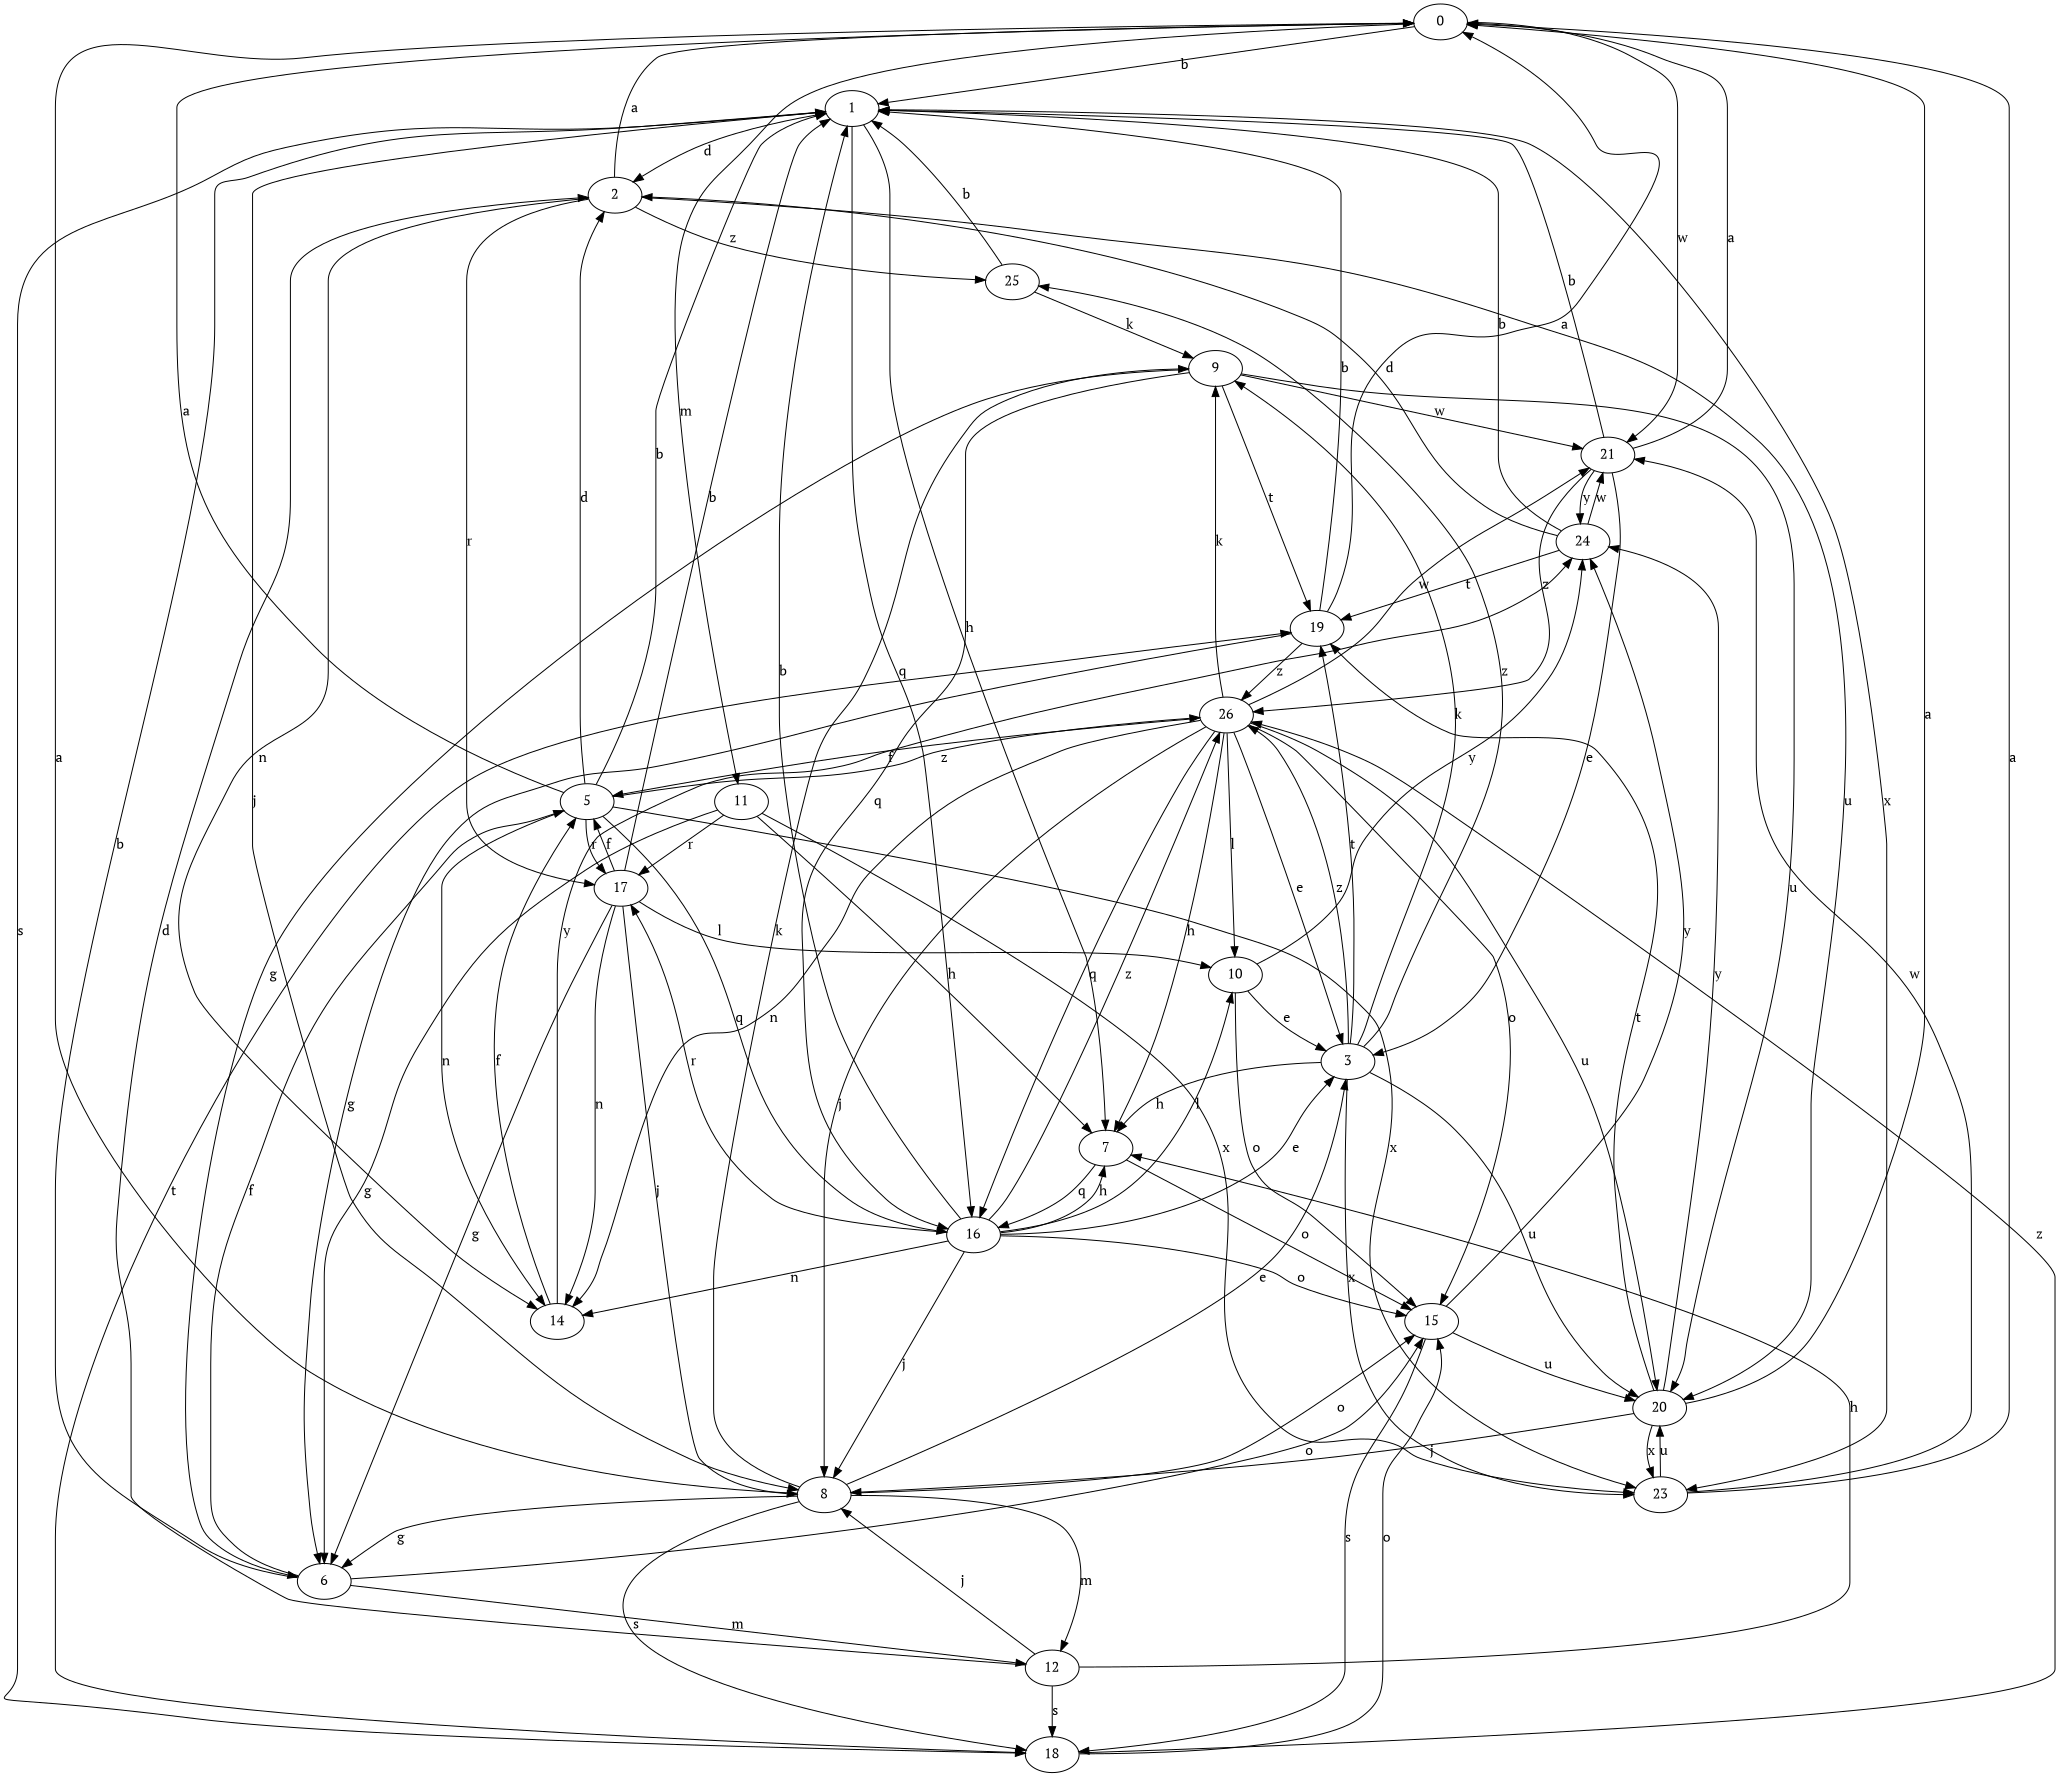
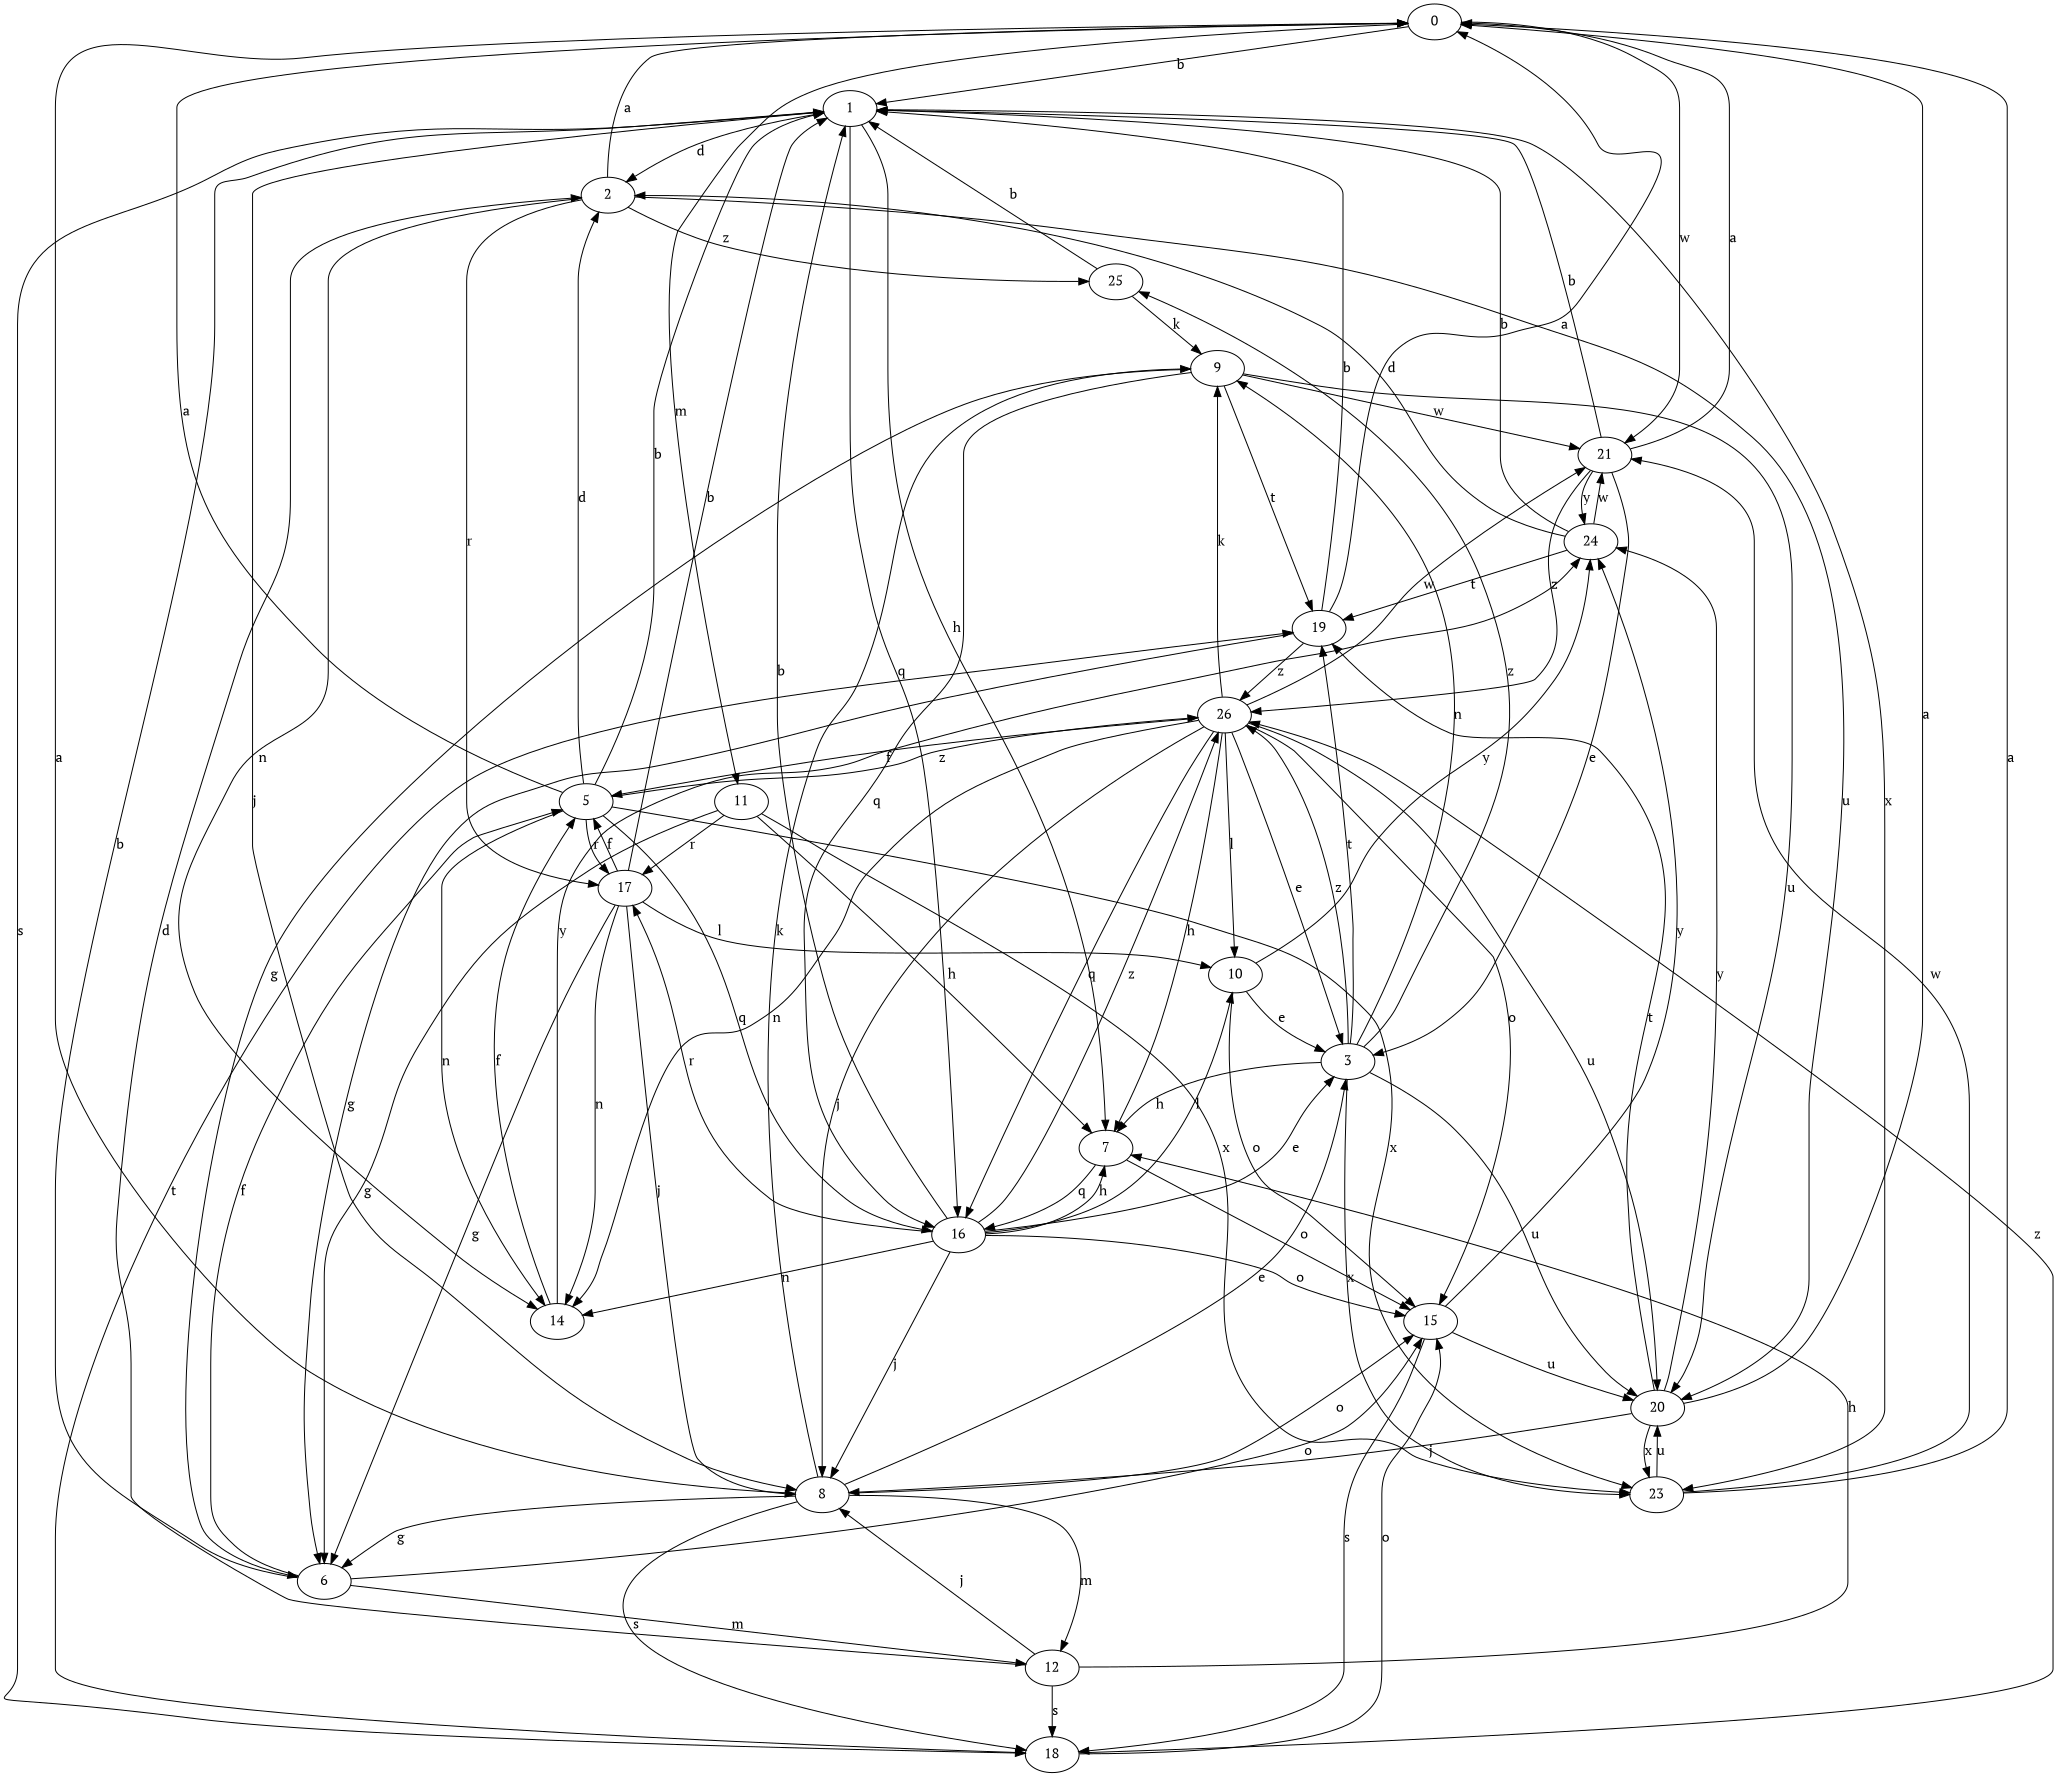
(1458, 715) -> (1458, 715)
